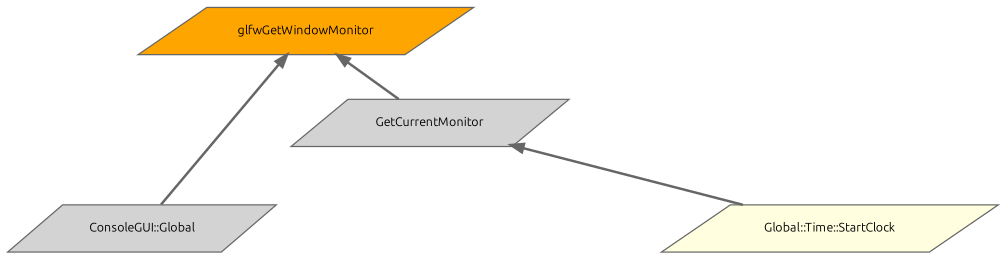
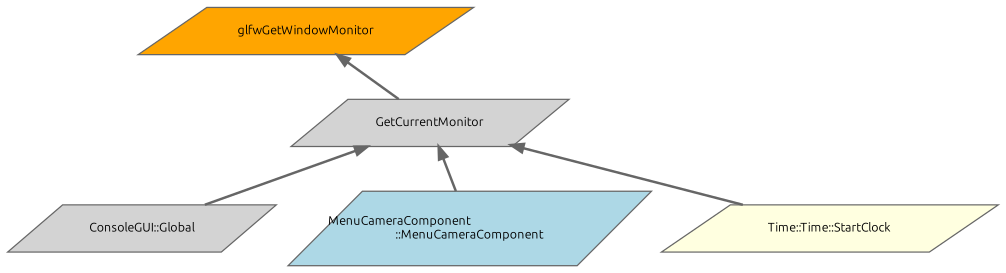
(220, 135) -> (280, 178)
none -> (470, 228)
(830, 228) -> (830, 228)
